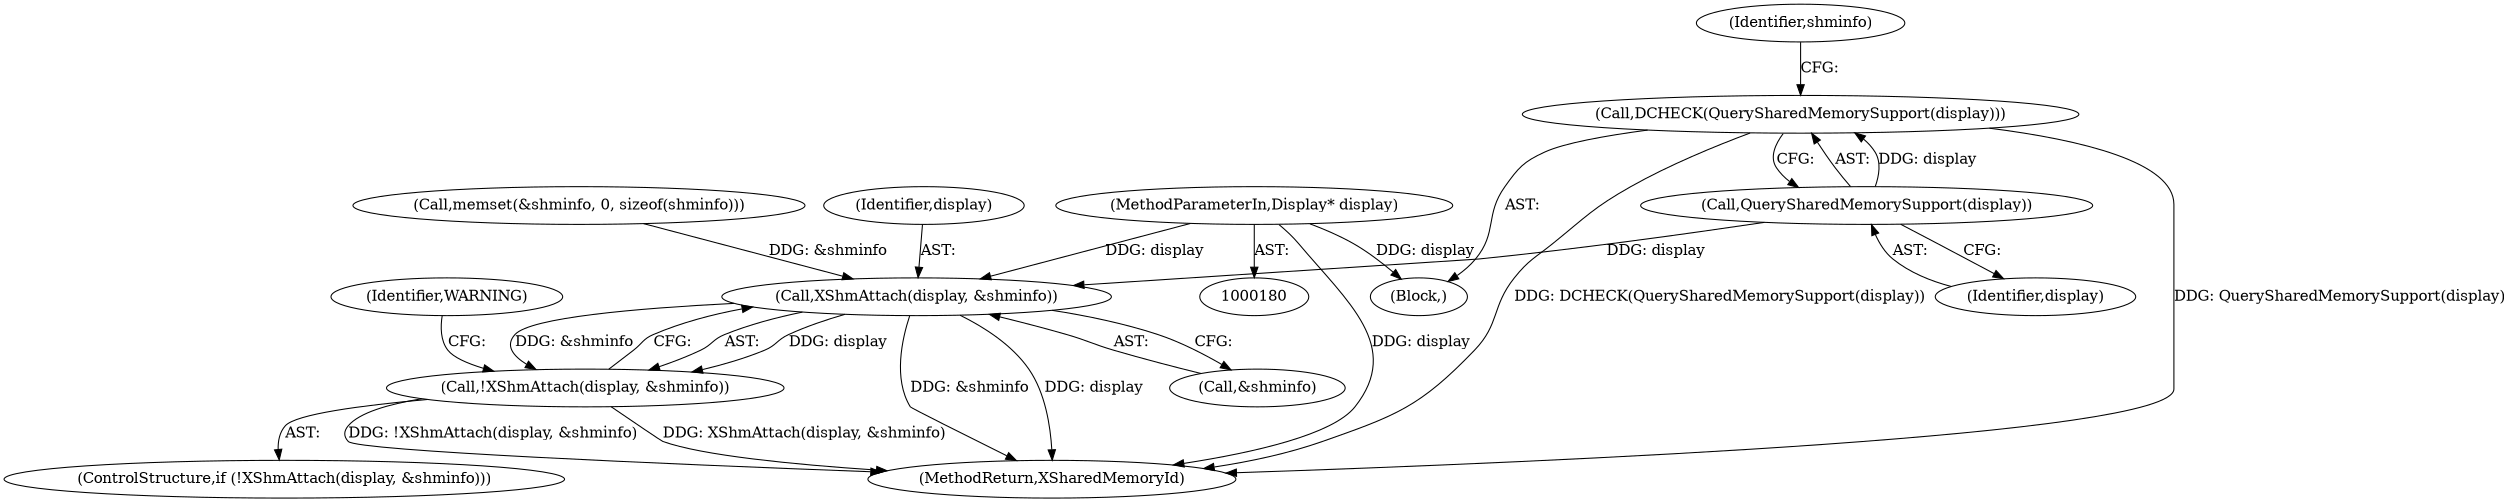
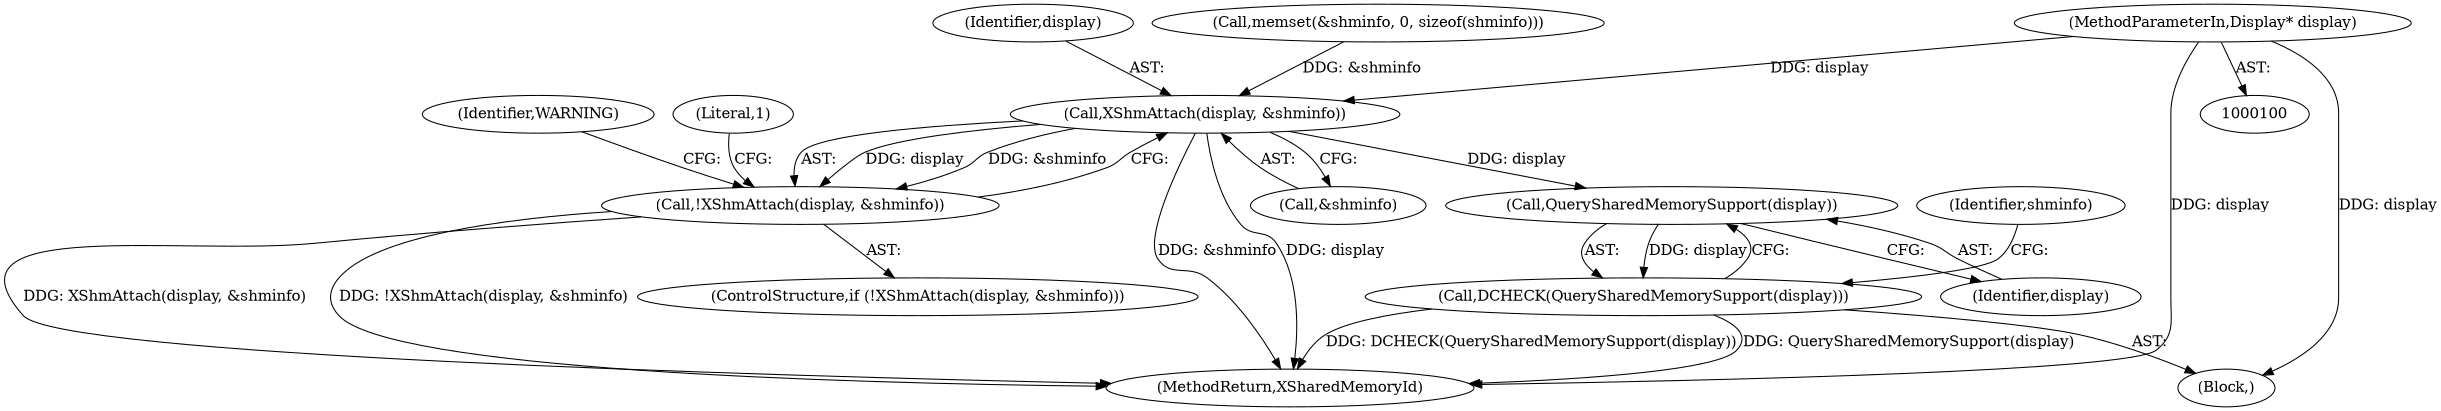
none -> (733, 114)
(1425, 263) -> (1432, 159)
(1254, 297) -> (2255, 114)
